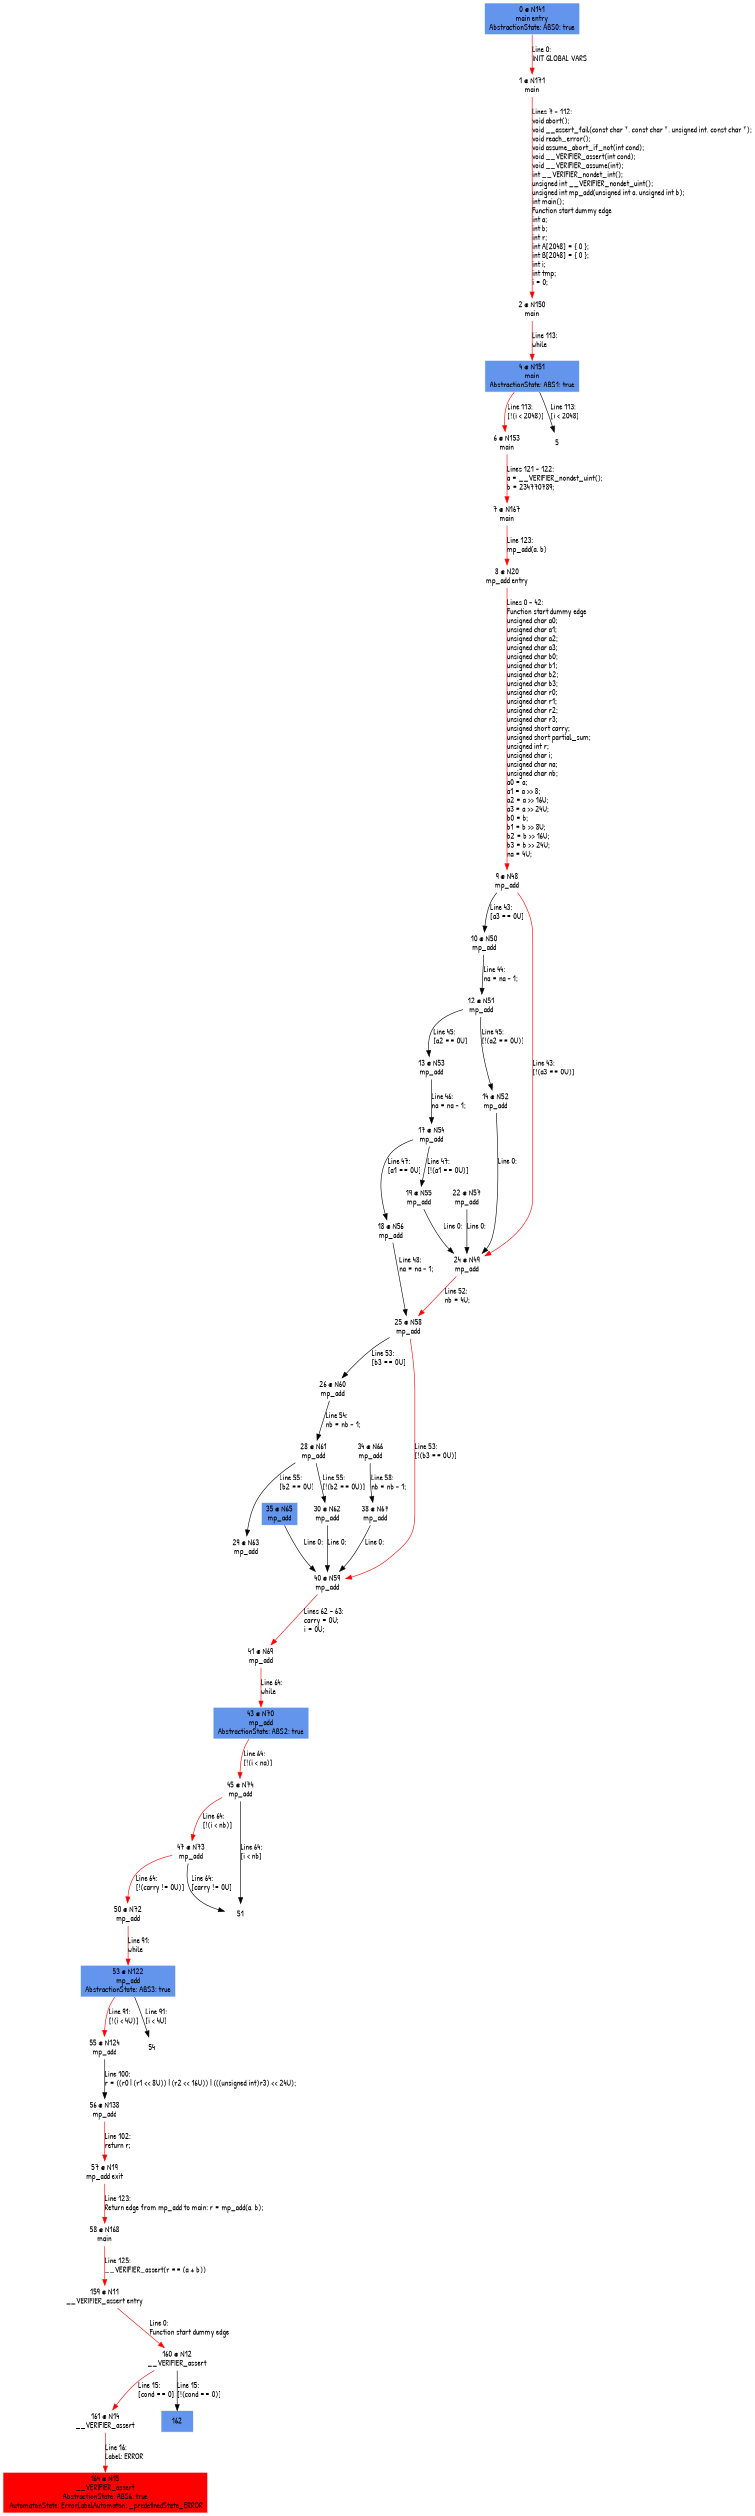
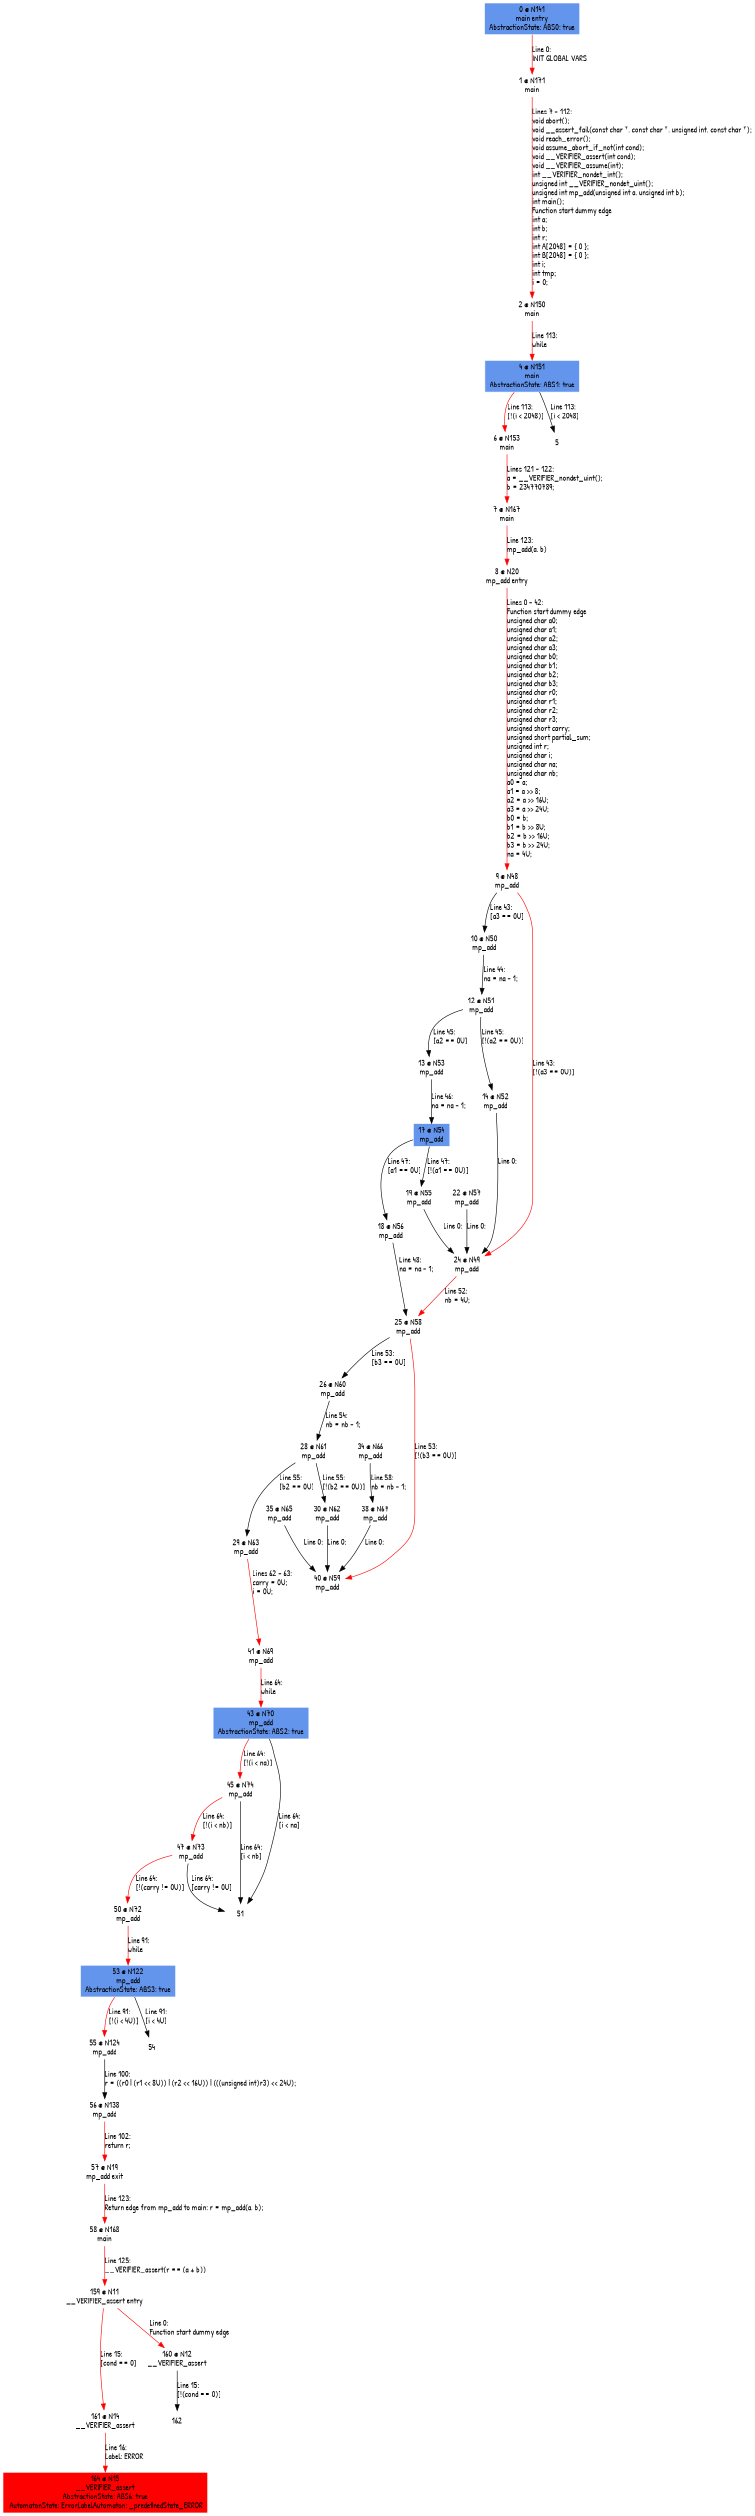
(432, 1135) -> (432, 1135)
(280, 1514) -> (280, 1514)
(296, 1617) -> (253, 1599)
none -> (277, 1820)
(133, 2386) -> (100, 2356)
(177, 2421) -> (177, 2421)
